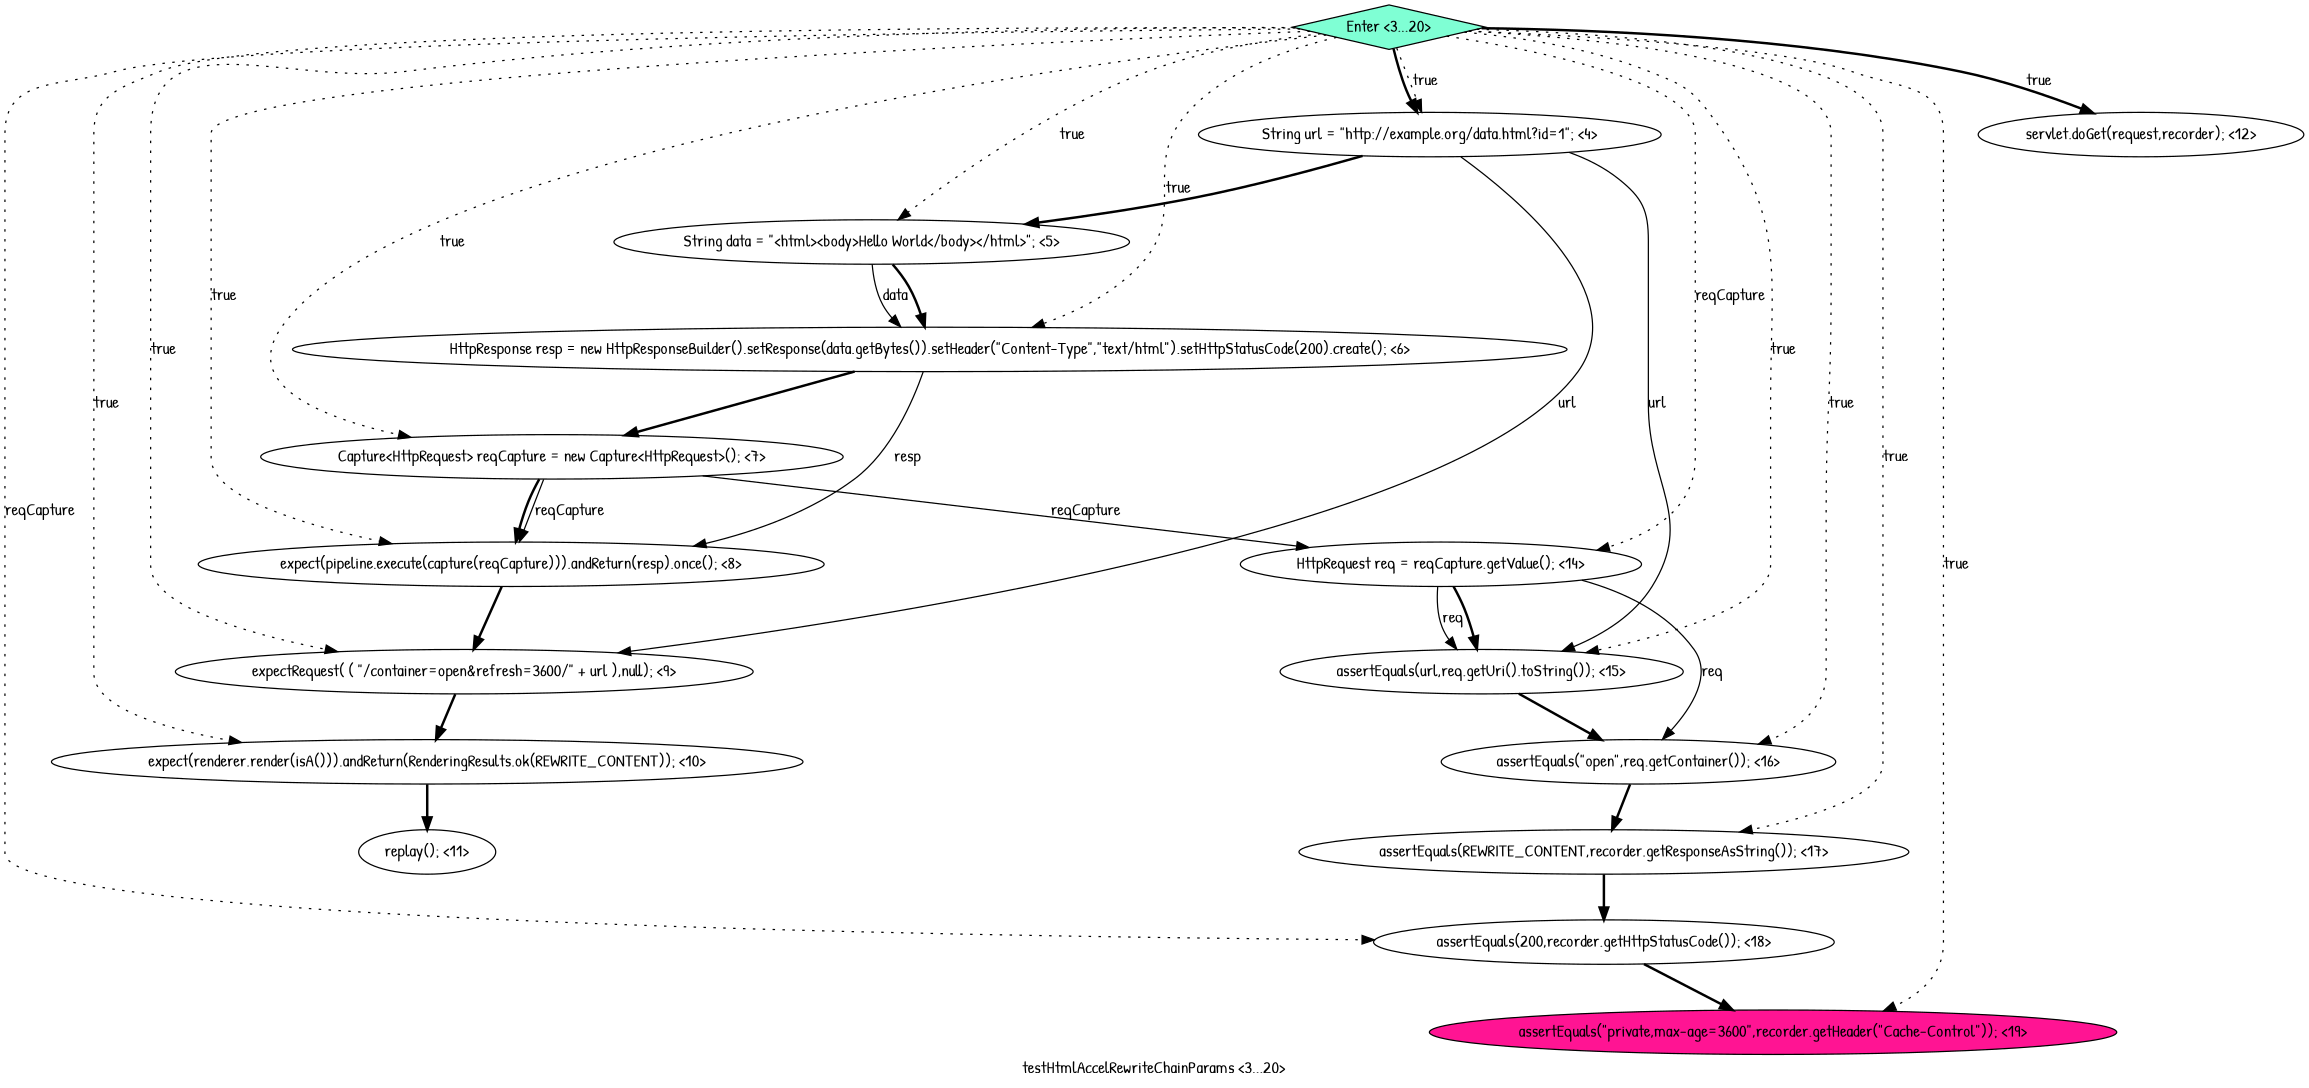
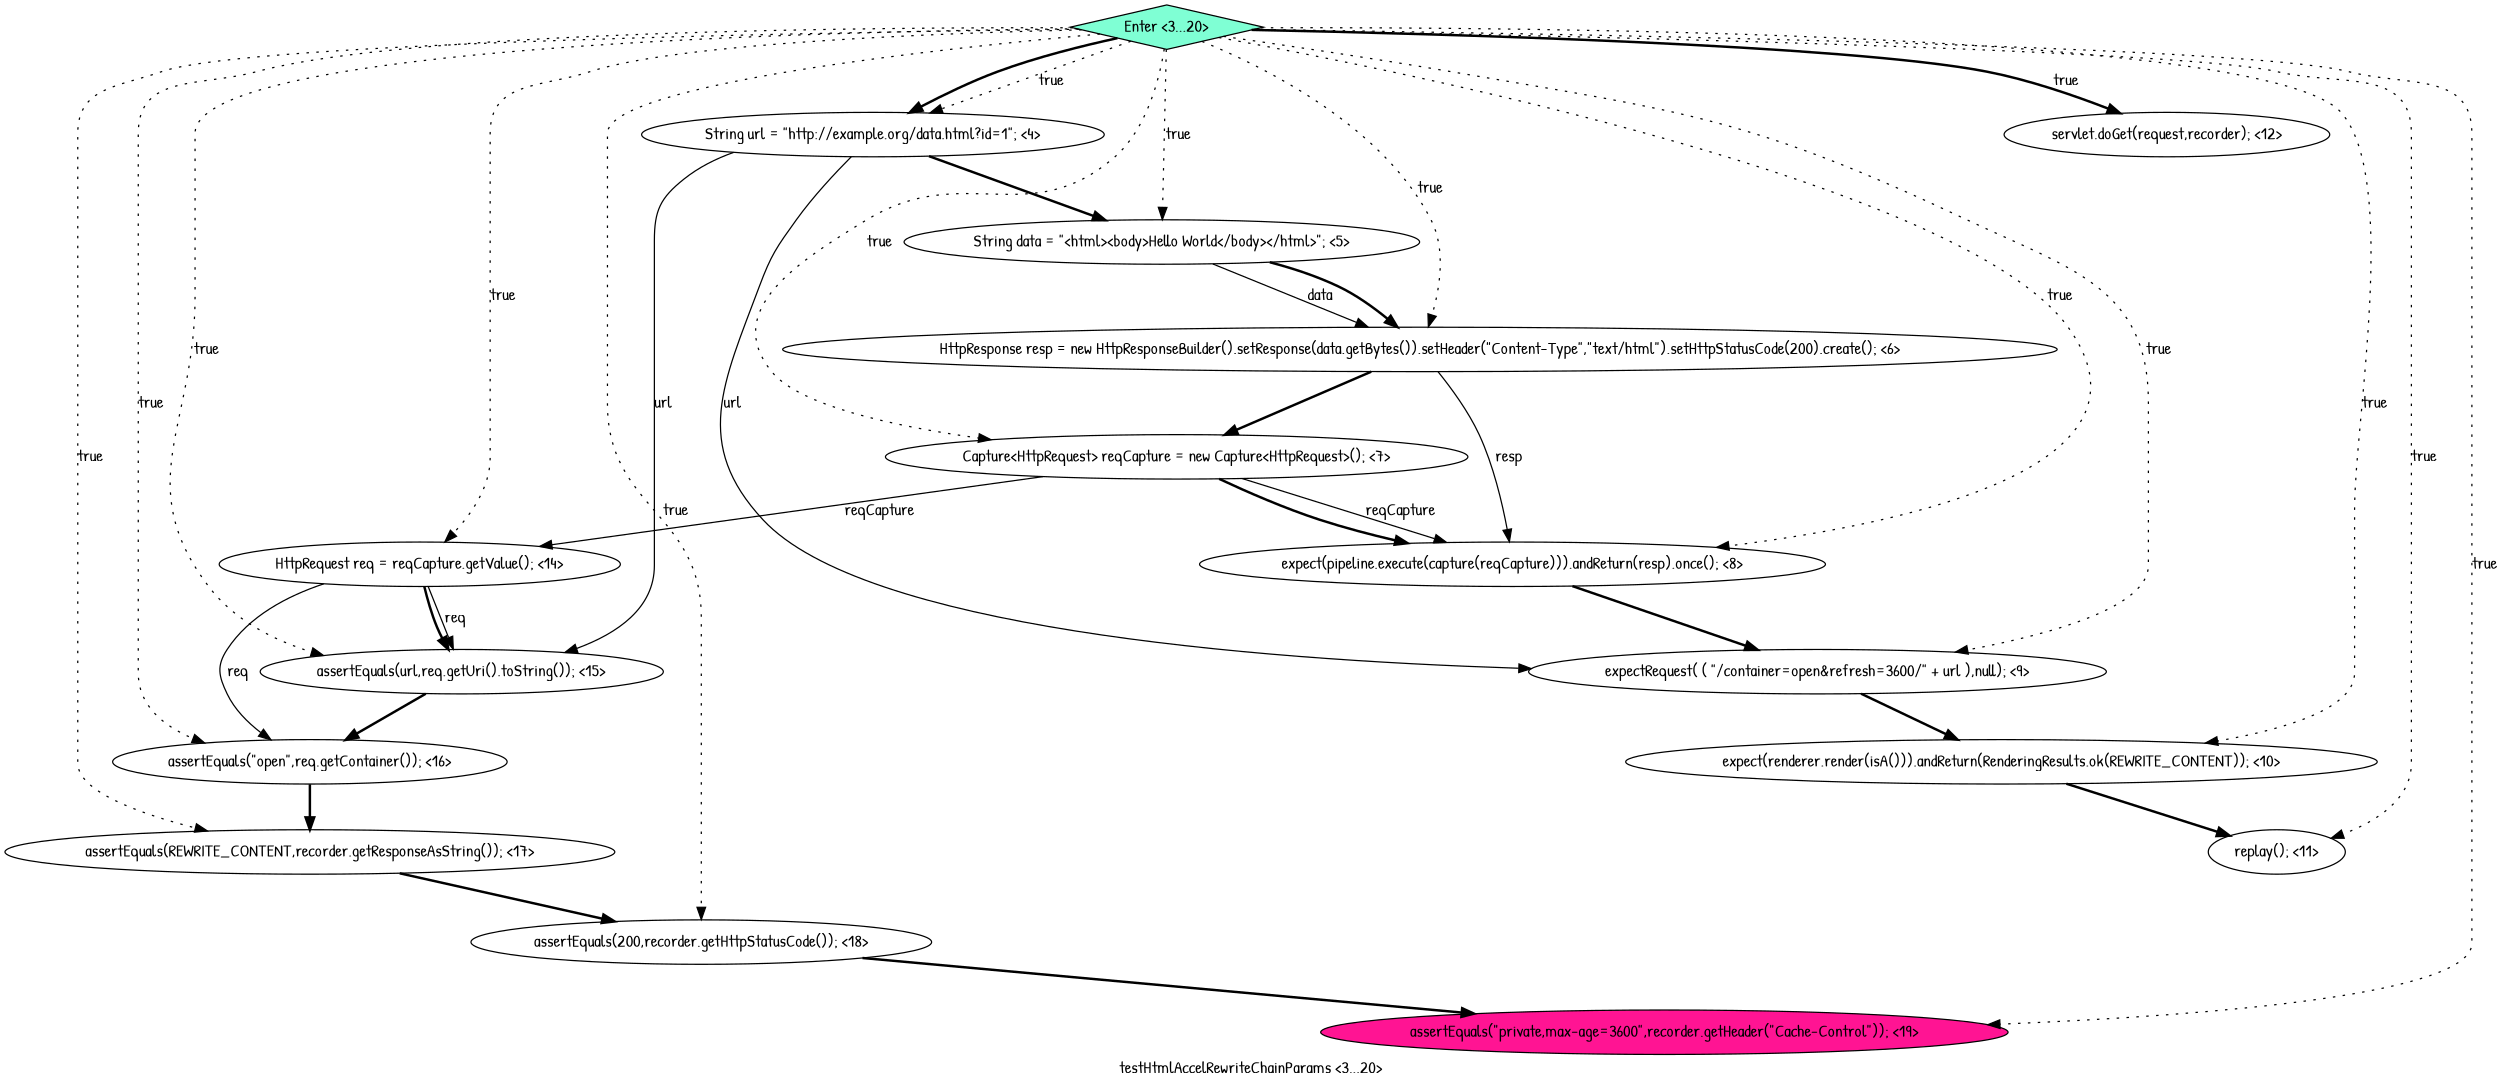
none -> (2262, 70)
(1730, 296) -> (503, 296)
(40, 511) -> (676, 511)
